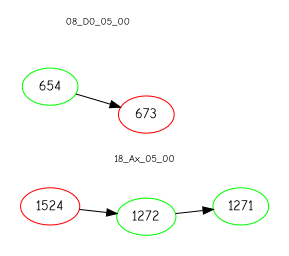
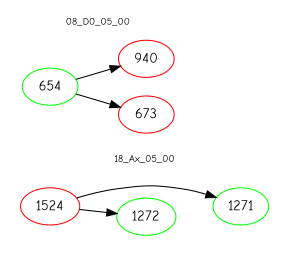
none -> (146, 59)
(189, 212) -> (141, 186)
